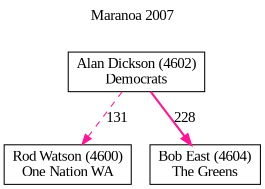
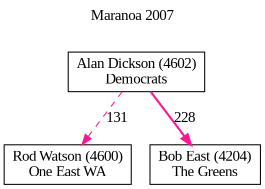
(68, 165) -> (68, 165)
(205, 165) -> (205, 165)
